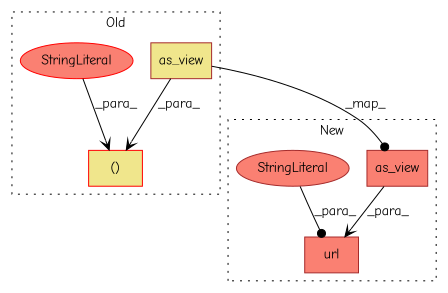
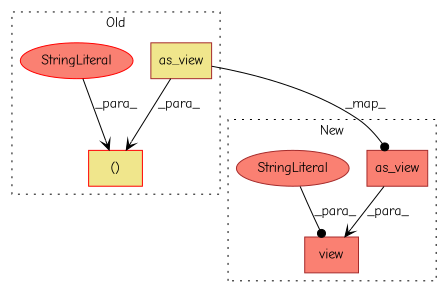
(332, 255) -> (332, 255)
